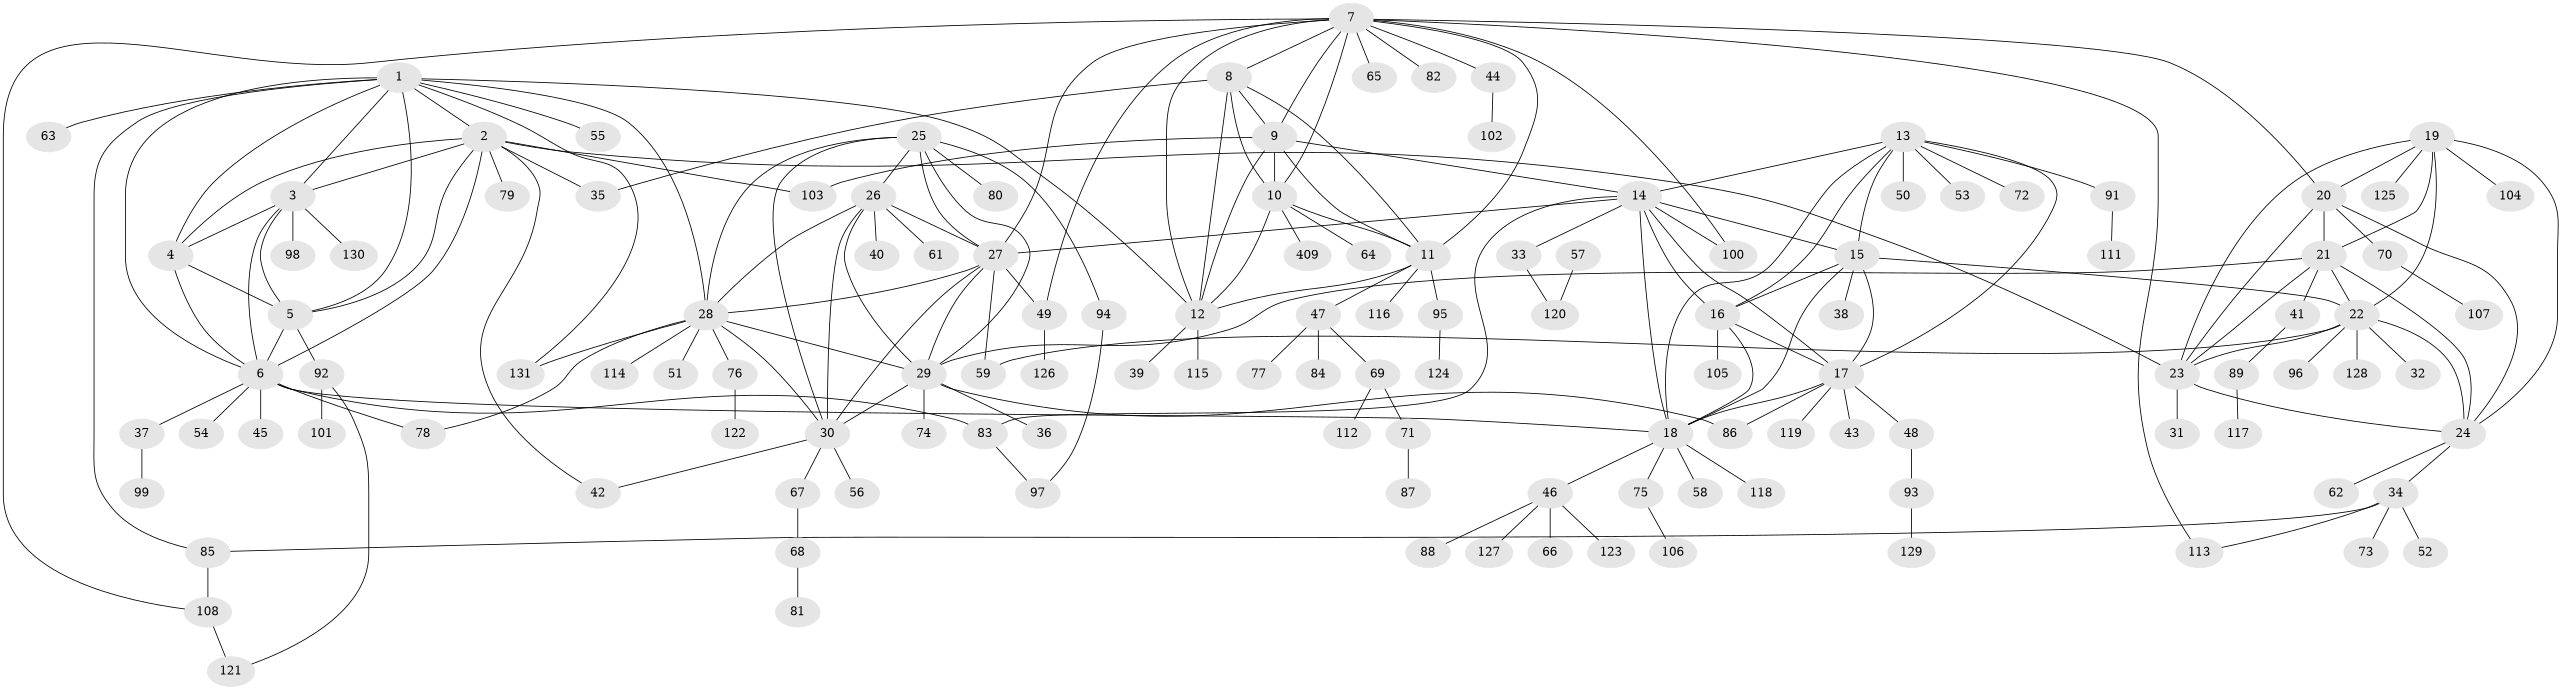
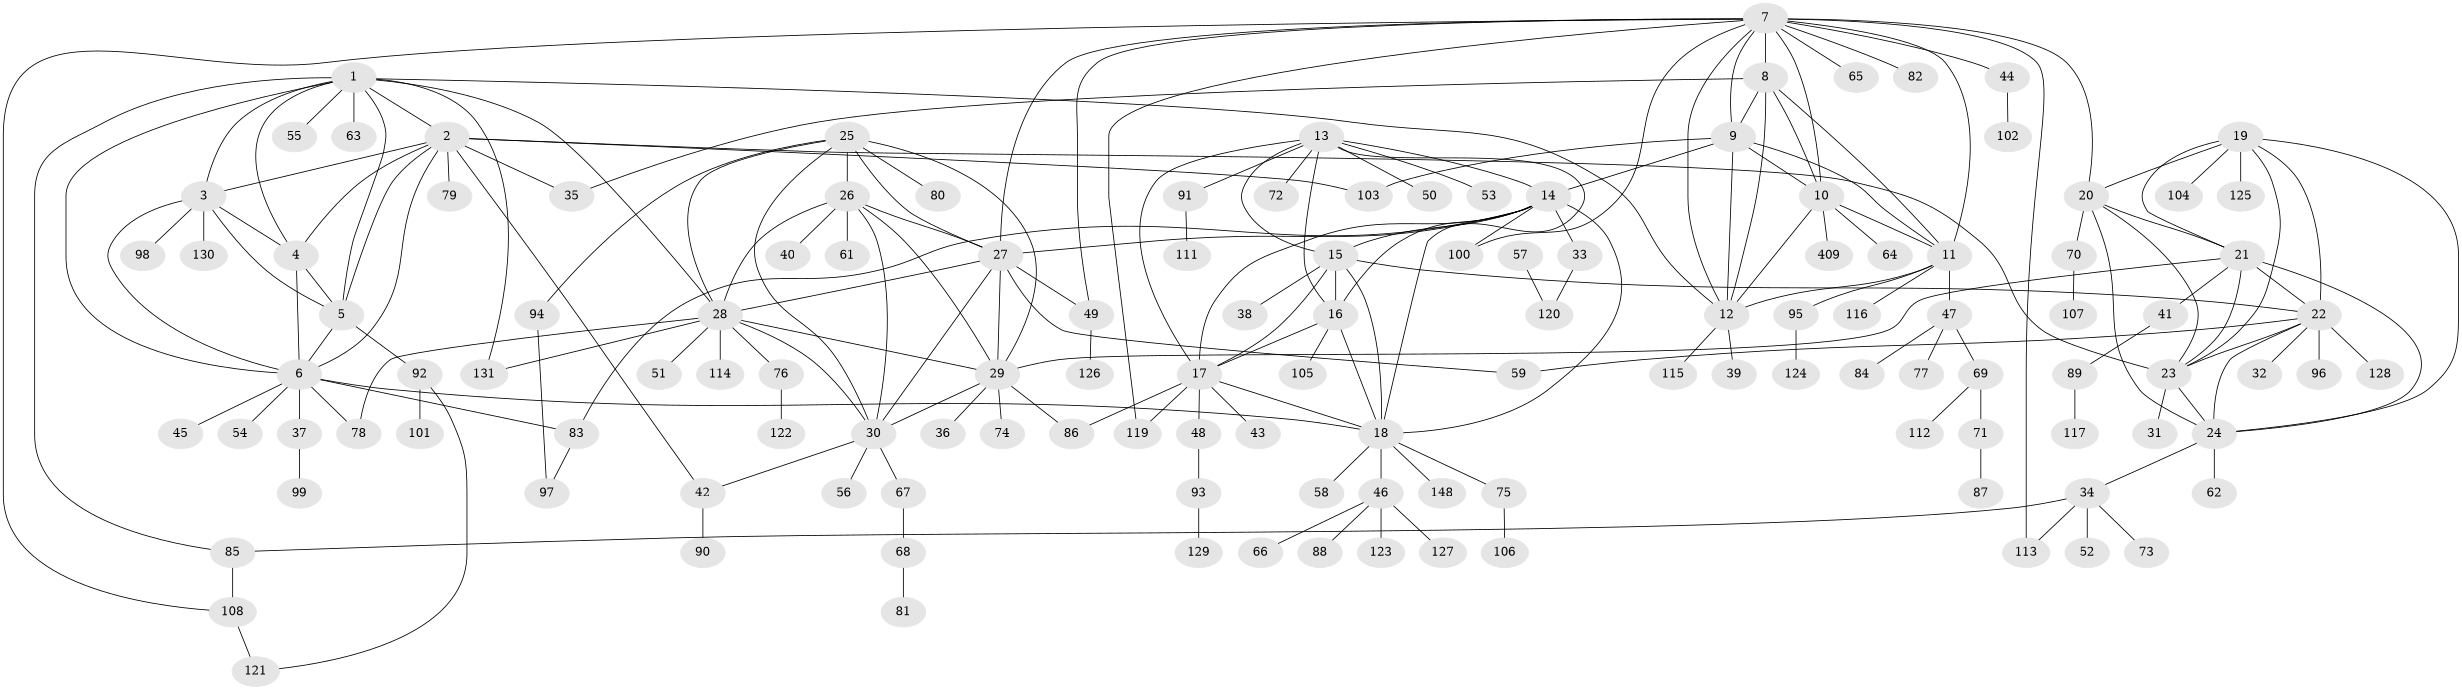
none -> (1278, 73)
(1761, 493) -> (1442, 493)
none -> (703, 553)
